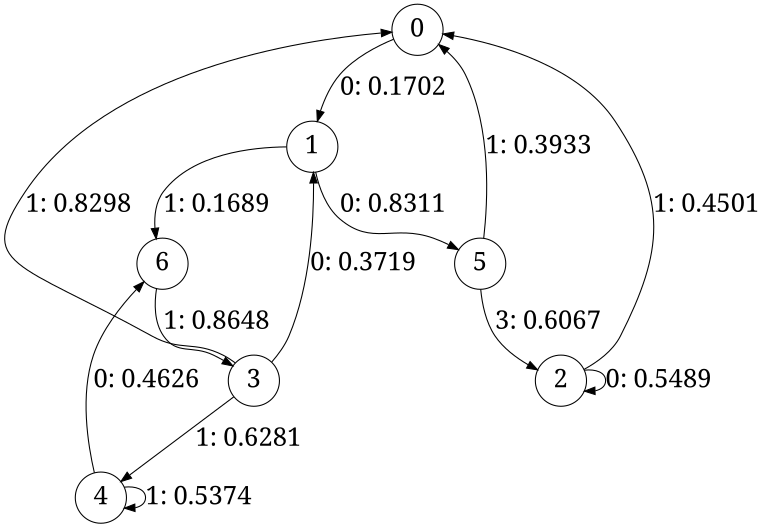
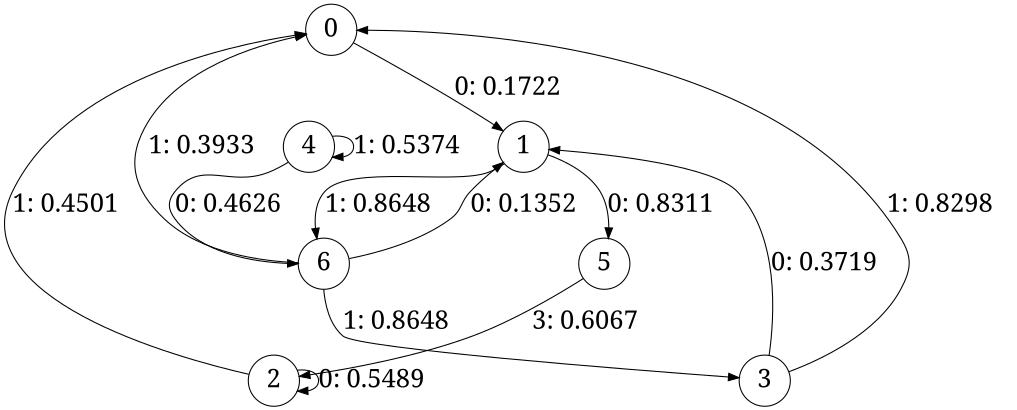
(403, 88) -> (517, 88)
(484, 140) -> (135, 158)
(226, 205) -> (388, 205)
none -> (432, 230)
(182, 436) -> none
